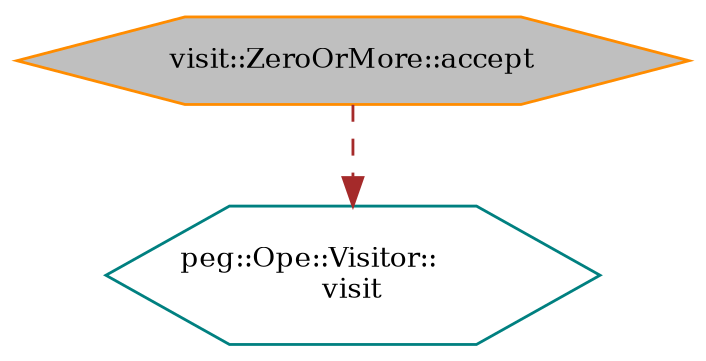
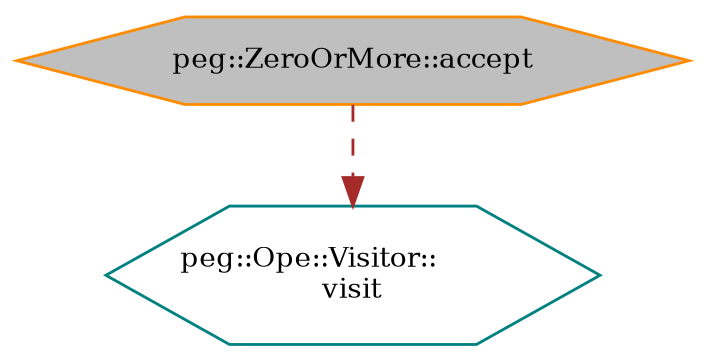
(353, 61) -> (353, 61)
